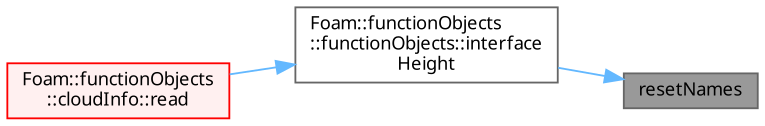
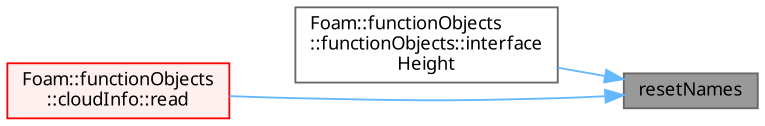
(253, 71) -> (417, 100)
